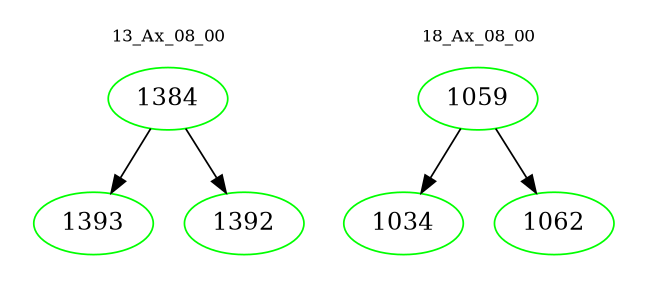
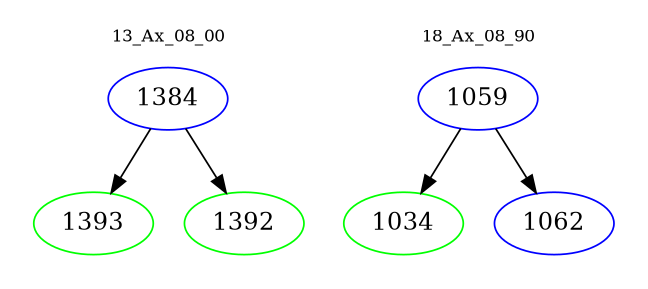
(479, 37) -> (479, 37)
(168, 99) -> (168, 99)
(478, 99) -> (478, 99)
(554, 223) -> (554, 223)
